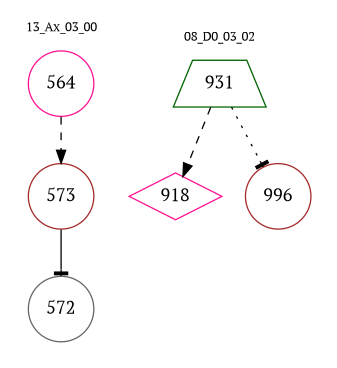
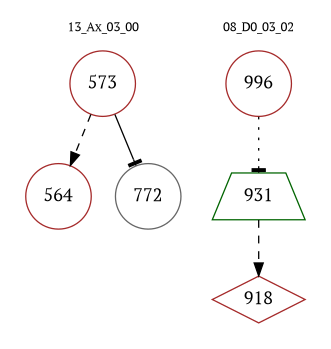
(61, 84) -> (58, 196)
(61, 133) -> (83, 134)
(246, 134) -> (259, 141)
(175, 196) -> (259, 300)
(61, 309) -> (148, 196)
